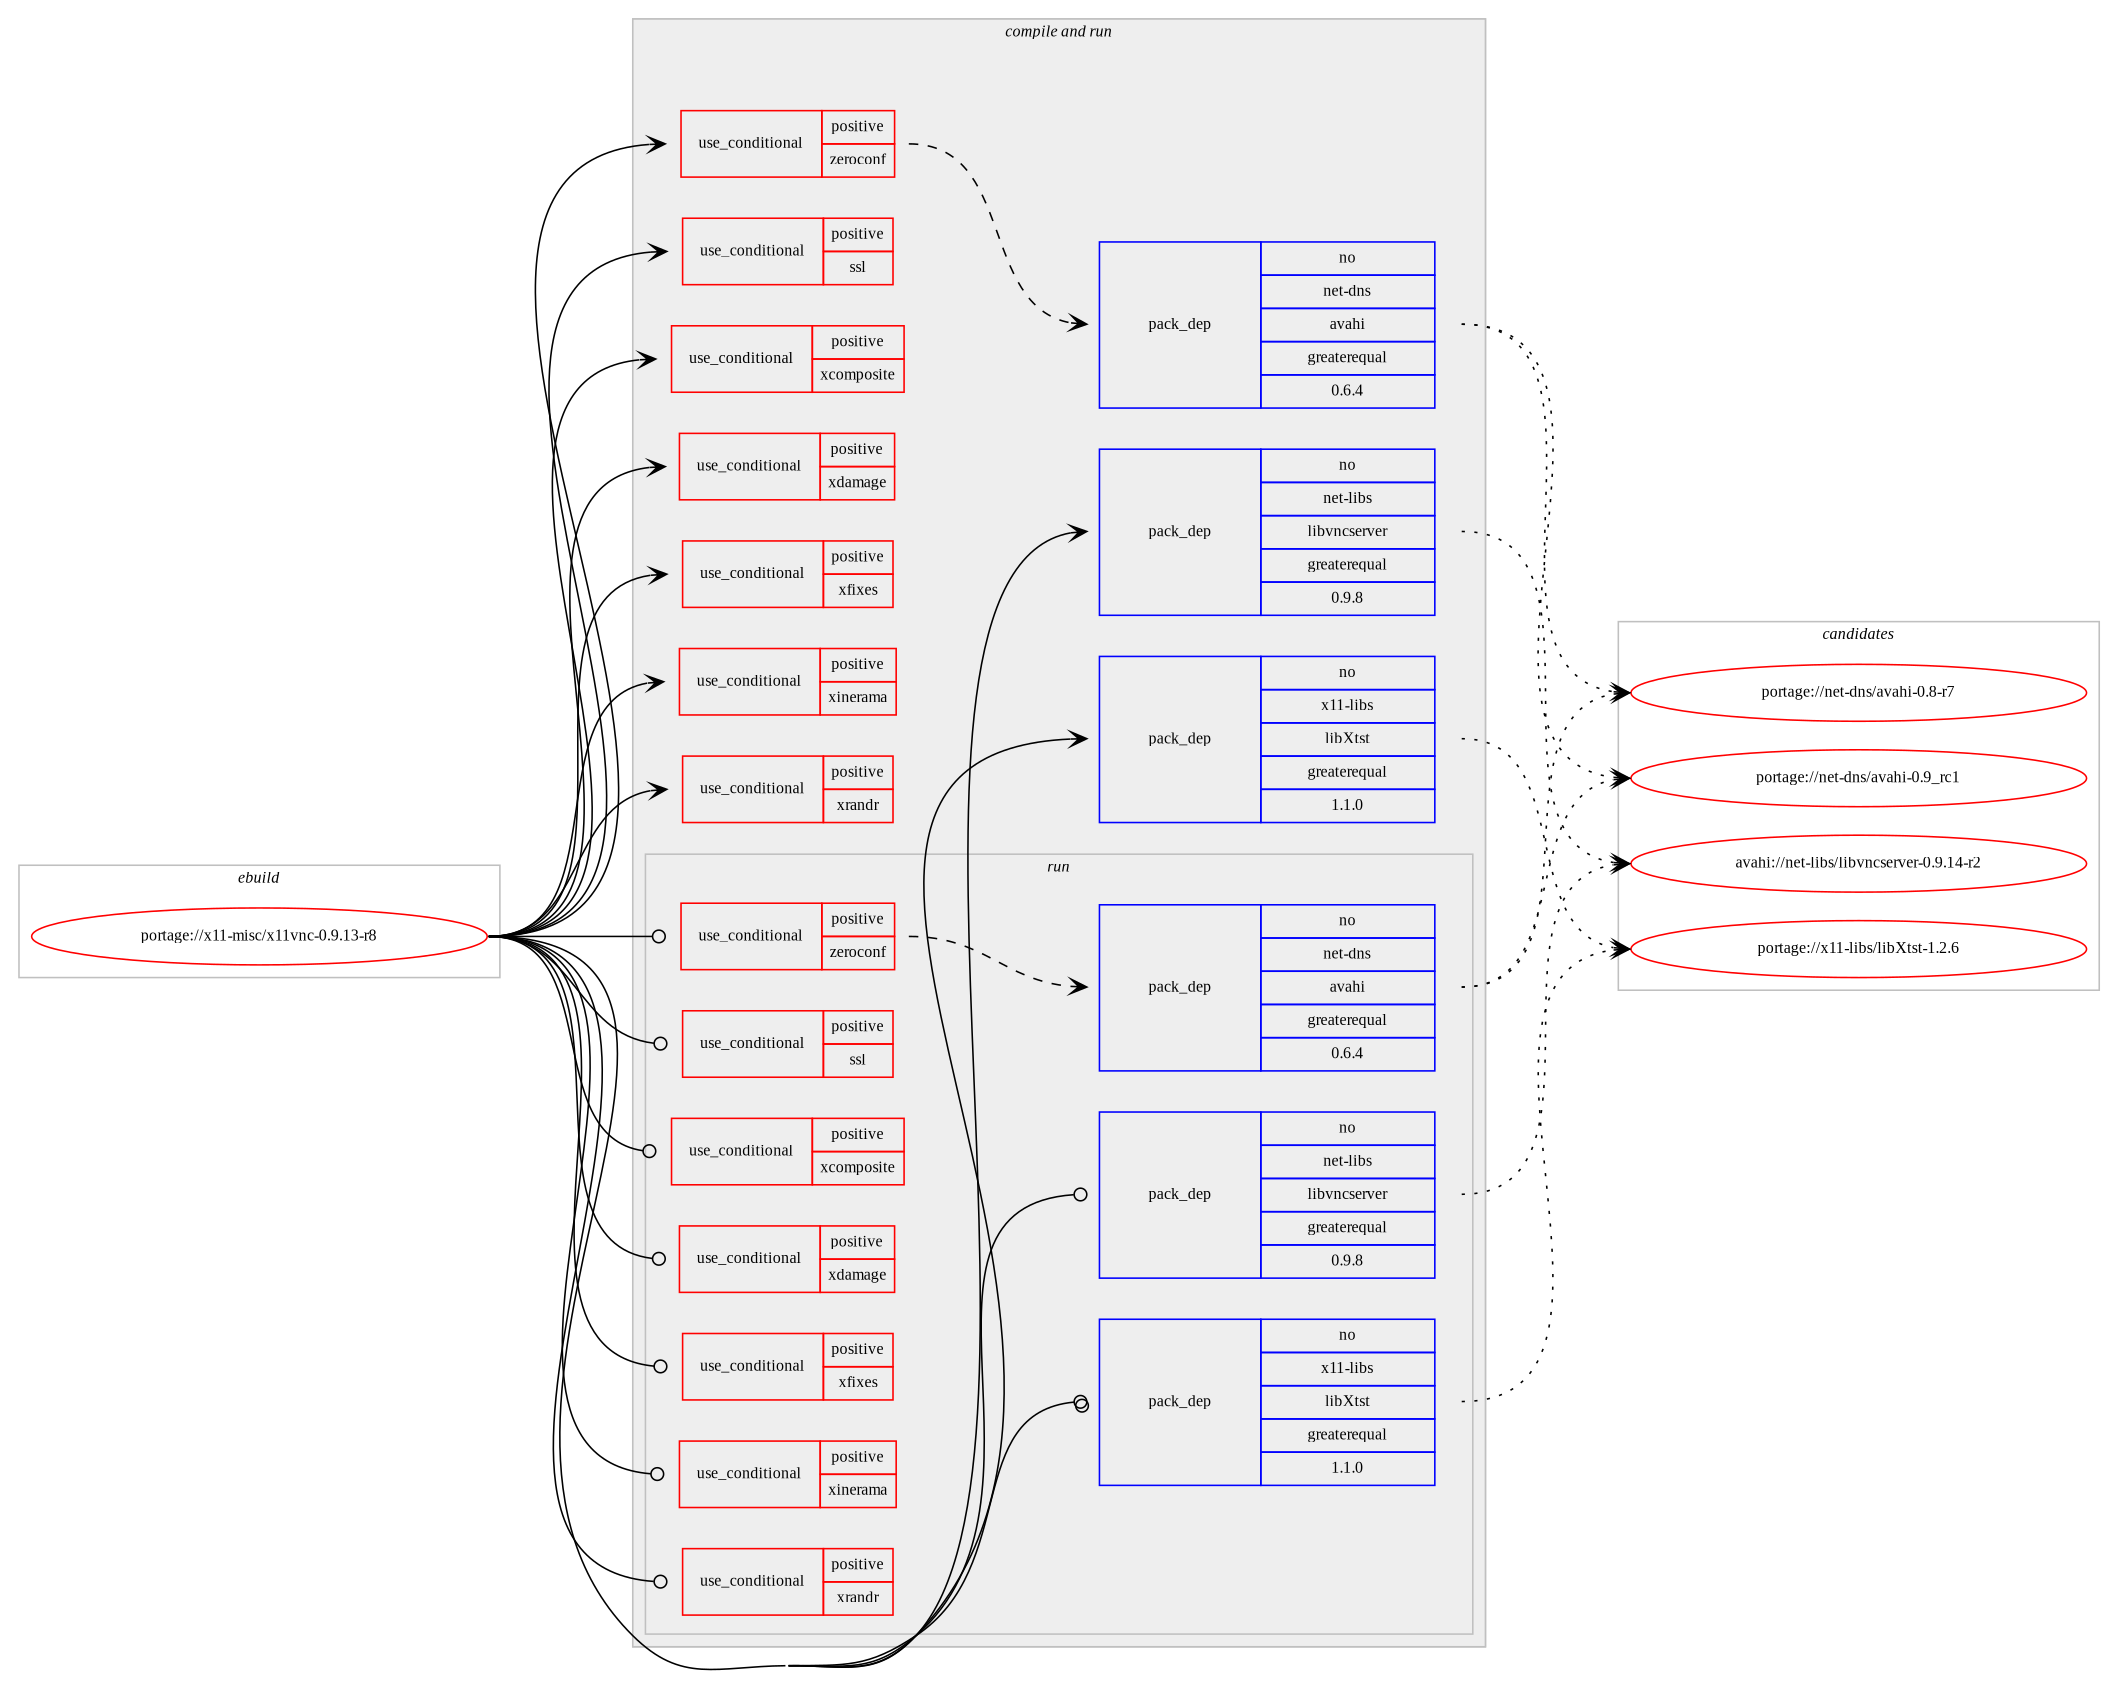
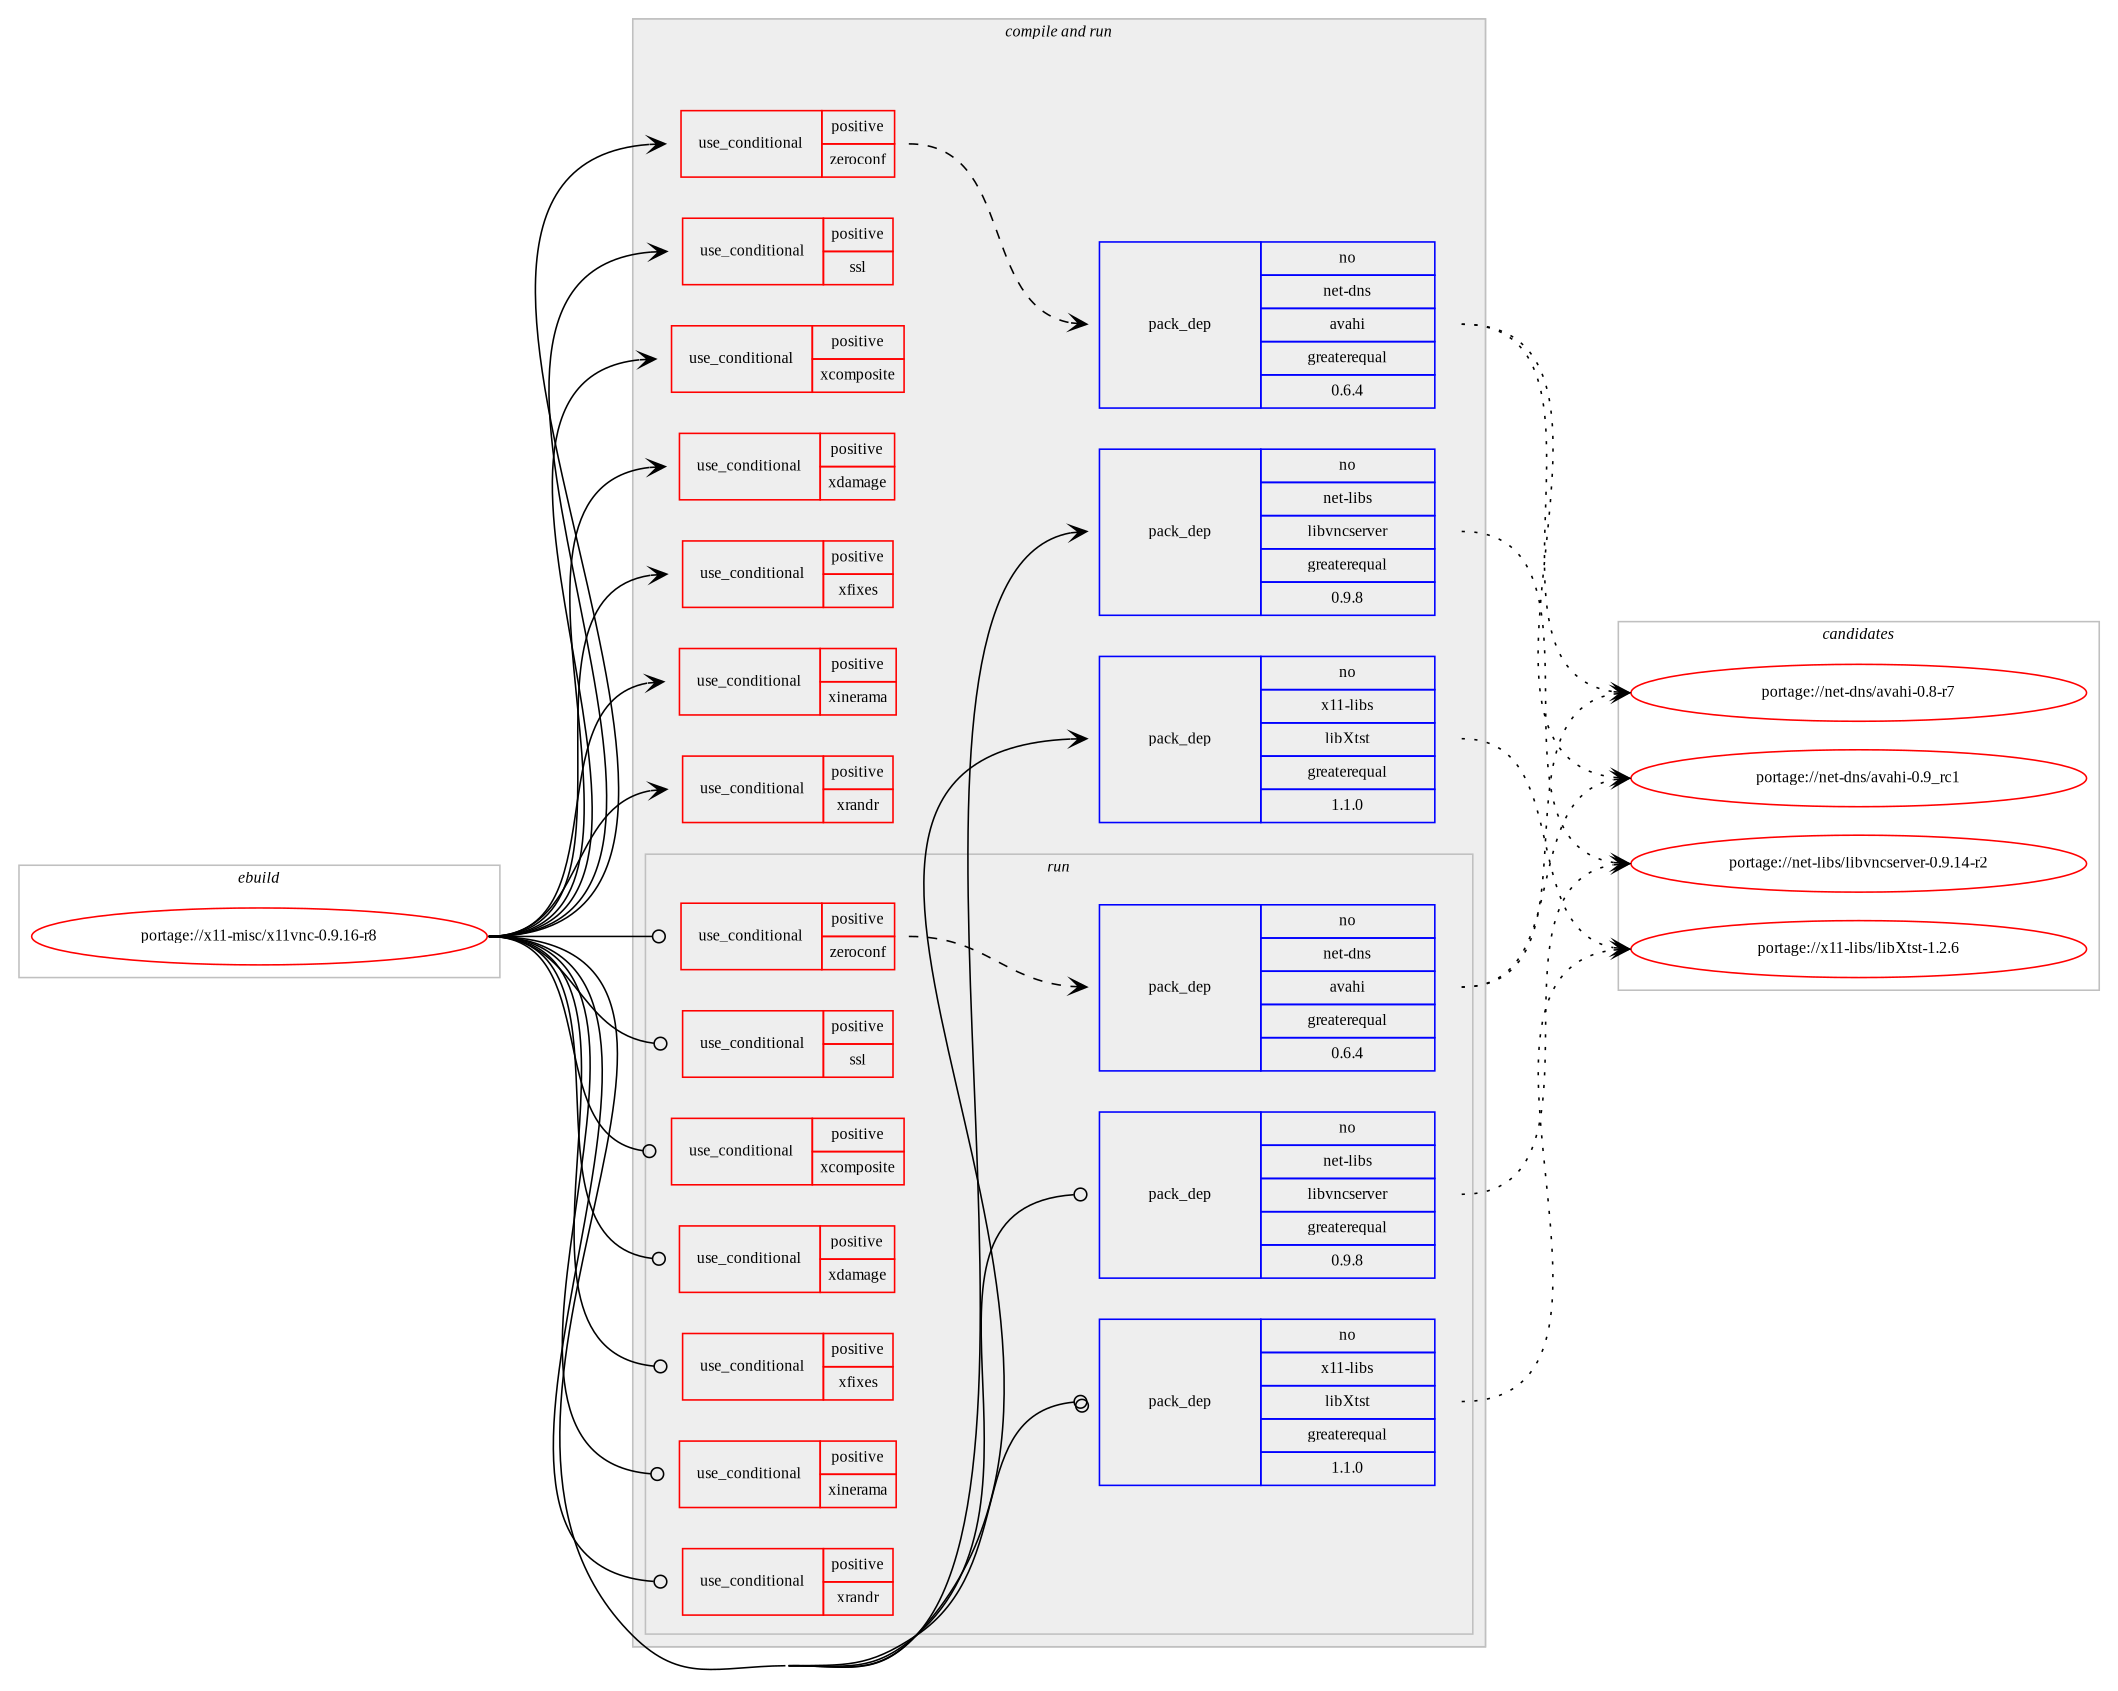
(1859, 864) -> (1859, 864)
(259, 936) -> (259, 936)
